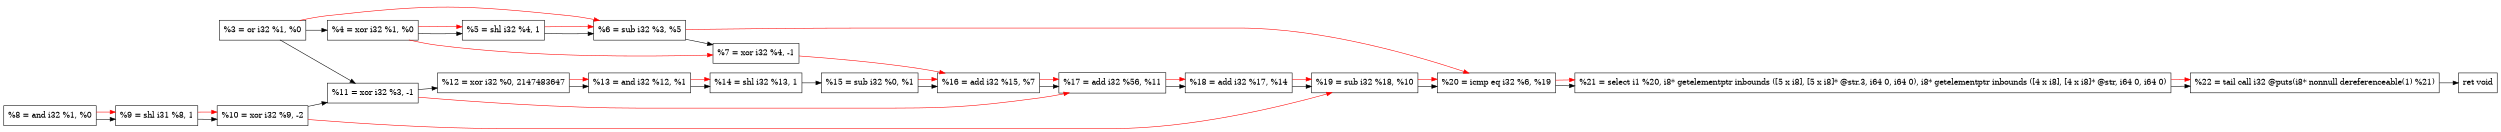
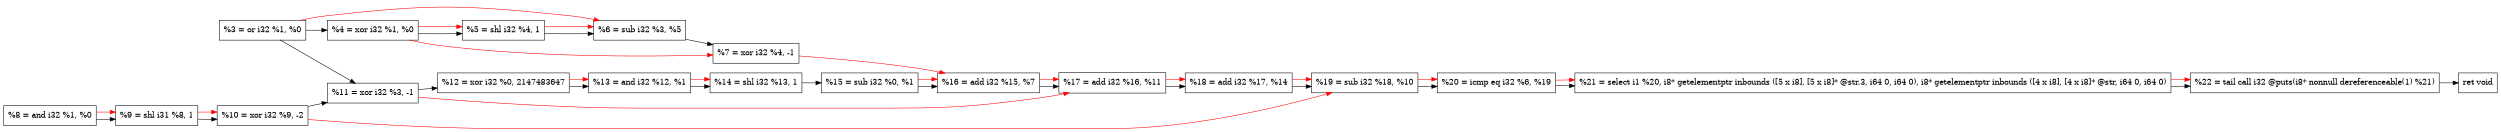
(1077, 28) -> none
(1112, 83) -> (1112, 83)
